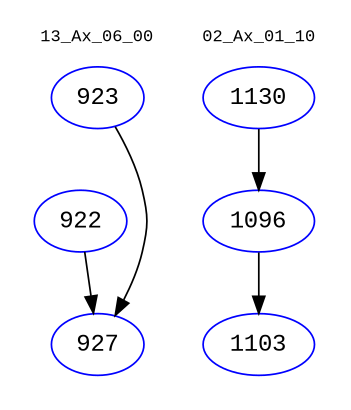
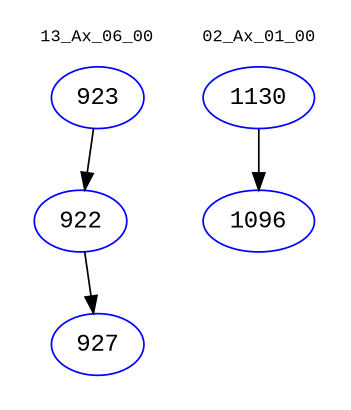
(260, 37) -> (260, 37)
(146, 212) -> (90, 150)
(259, 344) -> none
